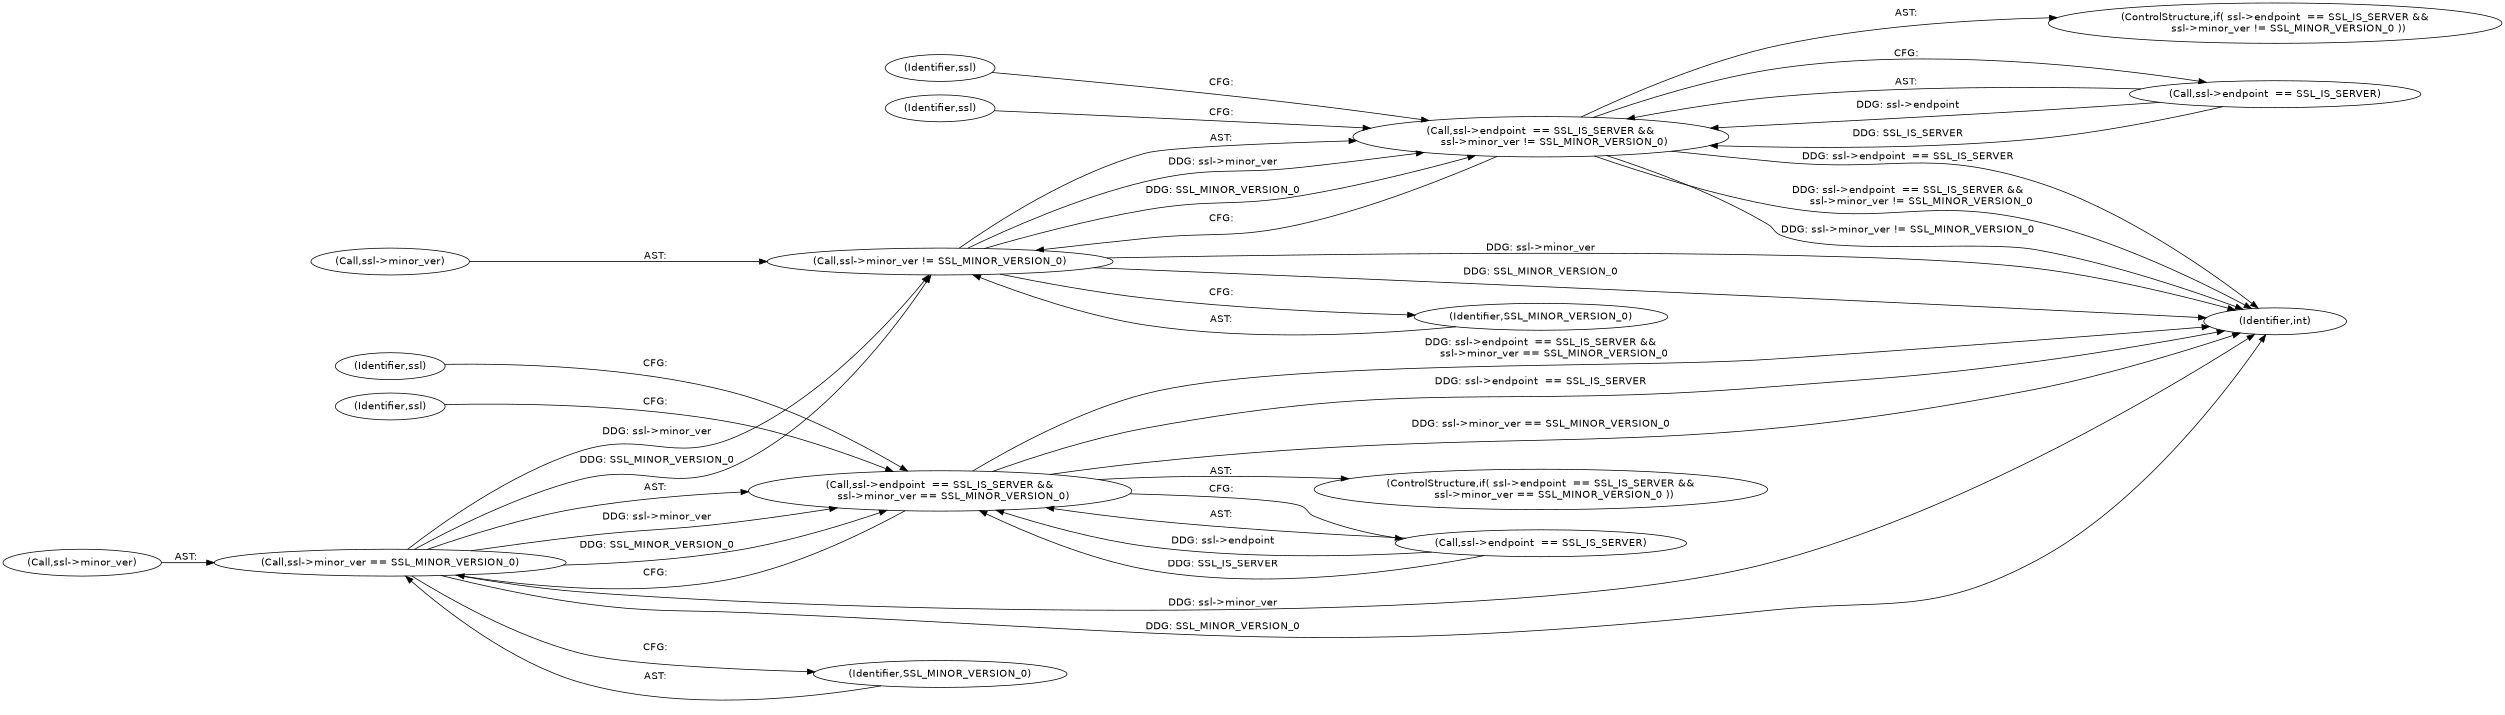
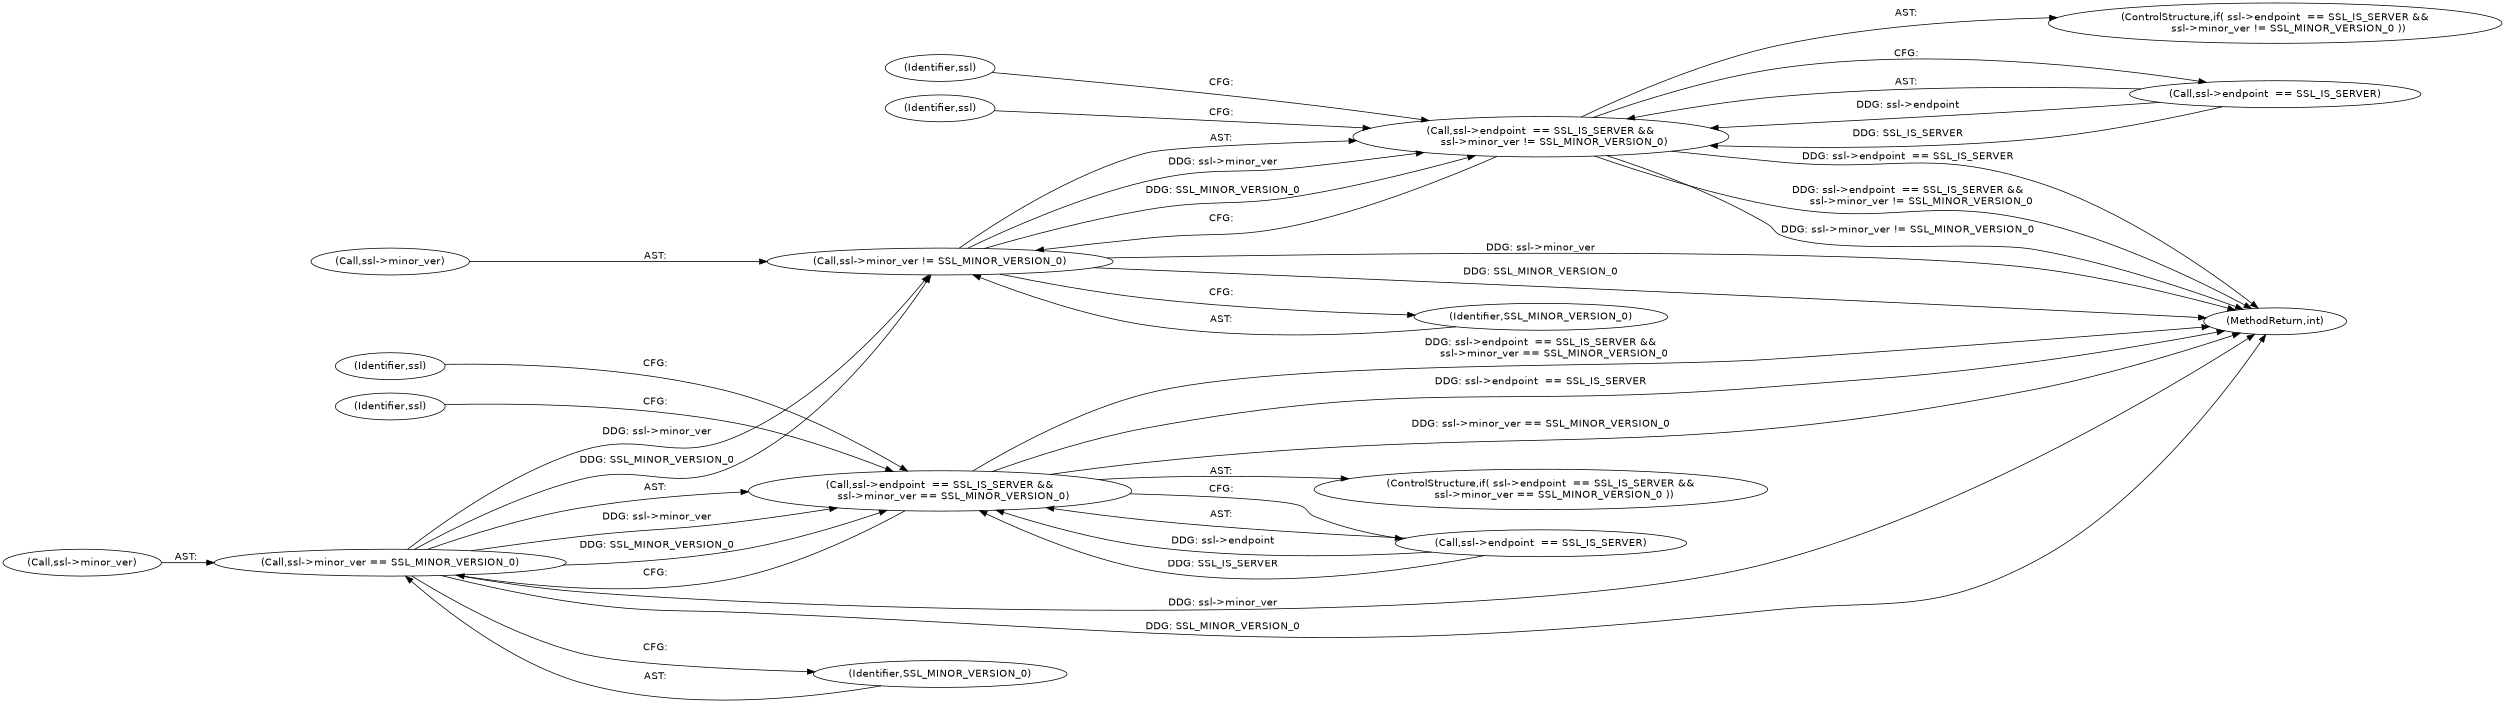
(2275, 321) -> (2275, 321)
